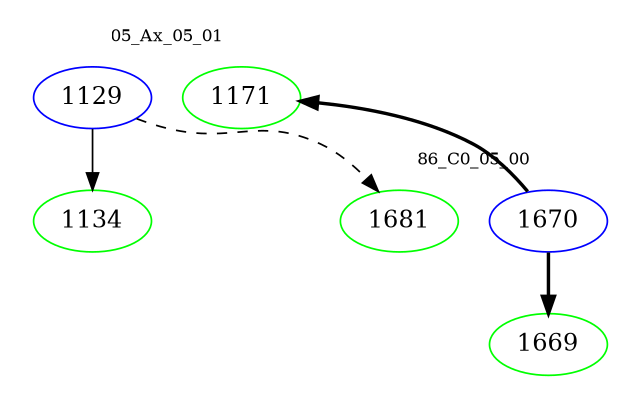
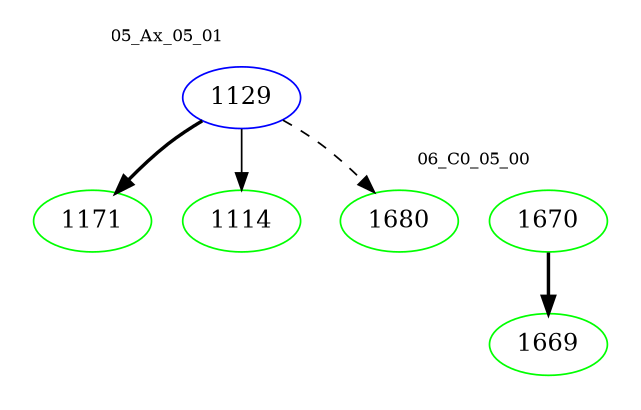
(432, 127) -> (163, 148)
(474, 160) -> (474, 160)
(93, 221) -> (242, 221)
(399, 221) -> (399, 221)
(548, 221) -> (548, 221)
